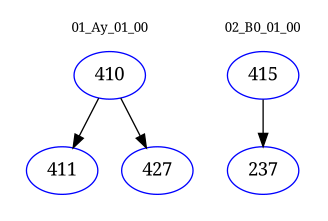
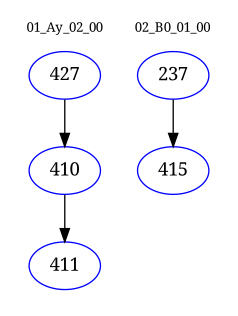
(110, 28) -> (65, 28)
(263, 116) -> (173, 116)
(130, 117) -> (65, 116)
